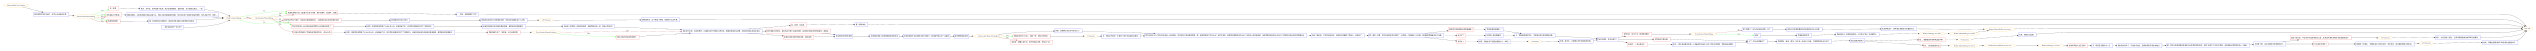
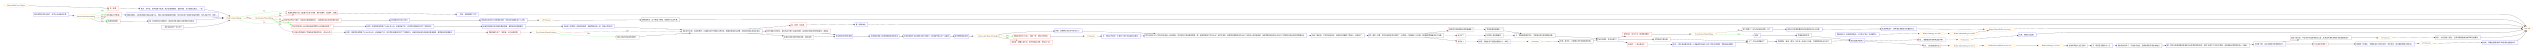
(33, 10) -> (68, 7)
(1823, 35) -> (1830, 38)
